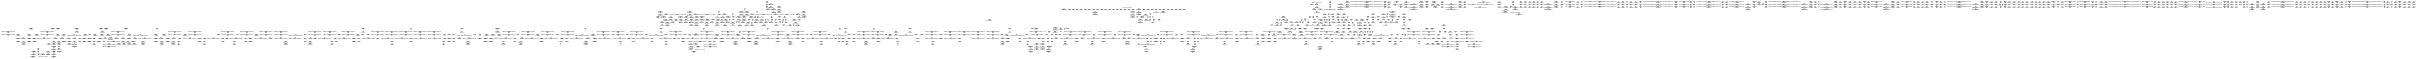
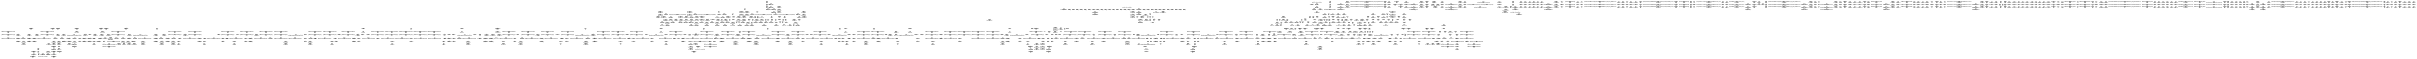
none -> (2240, 7)
none -> (8, 39)
